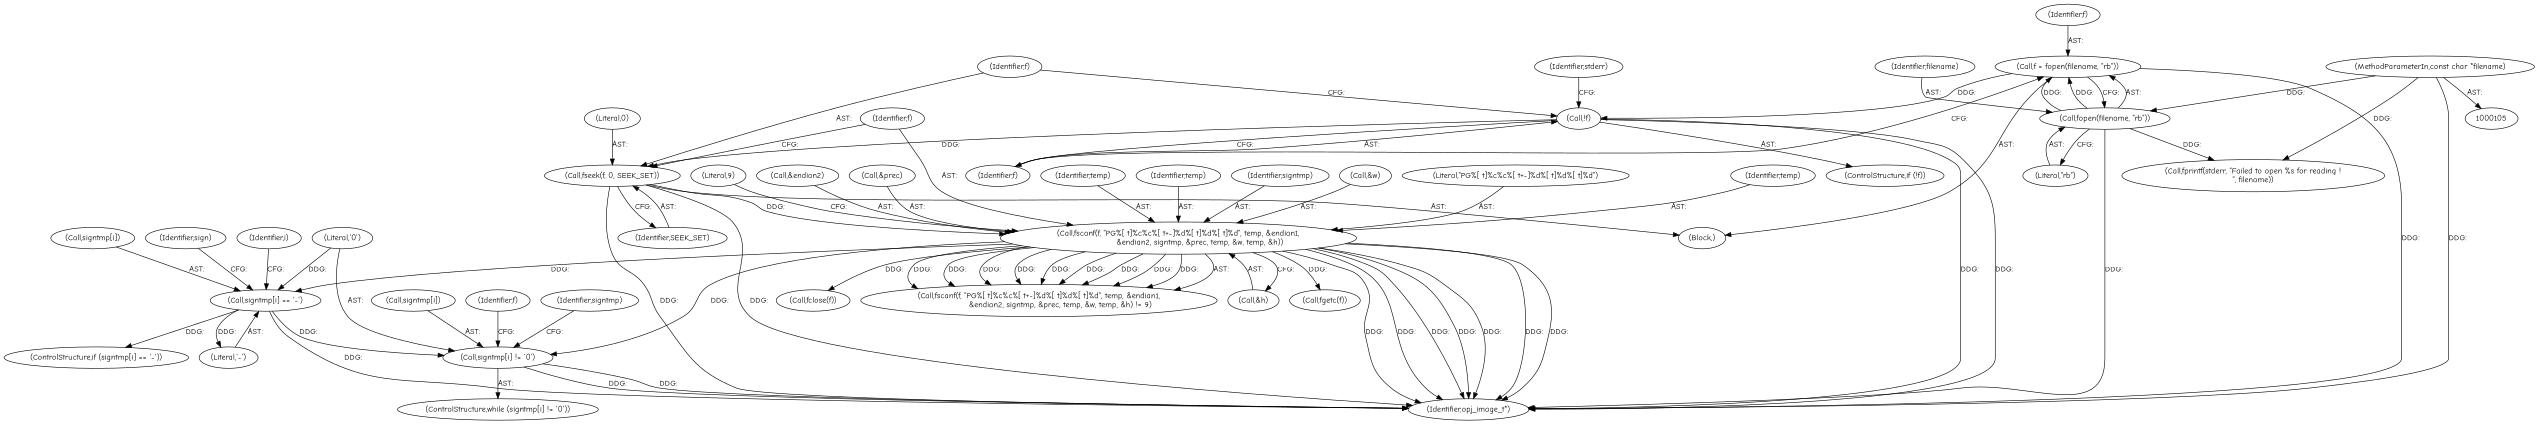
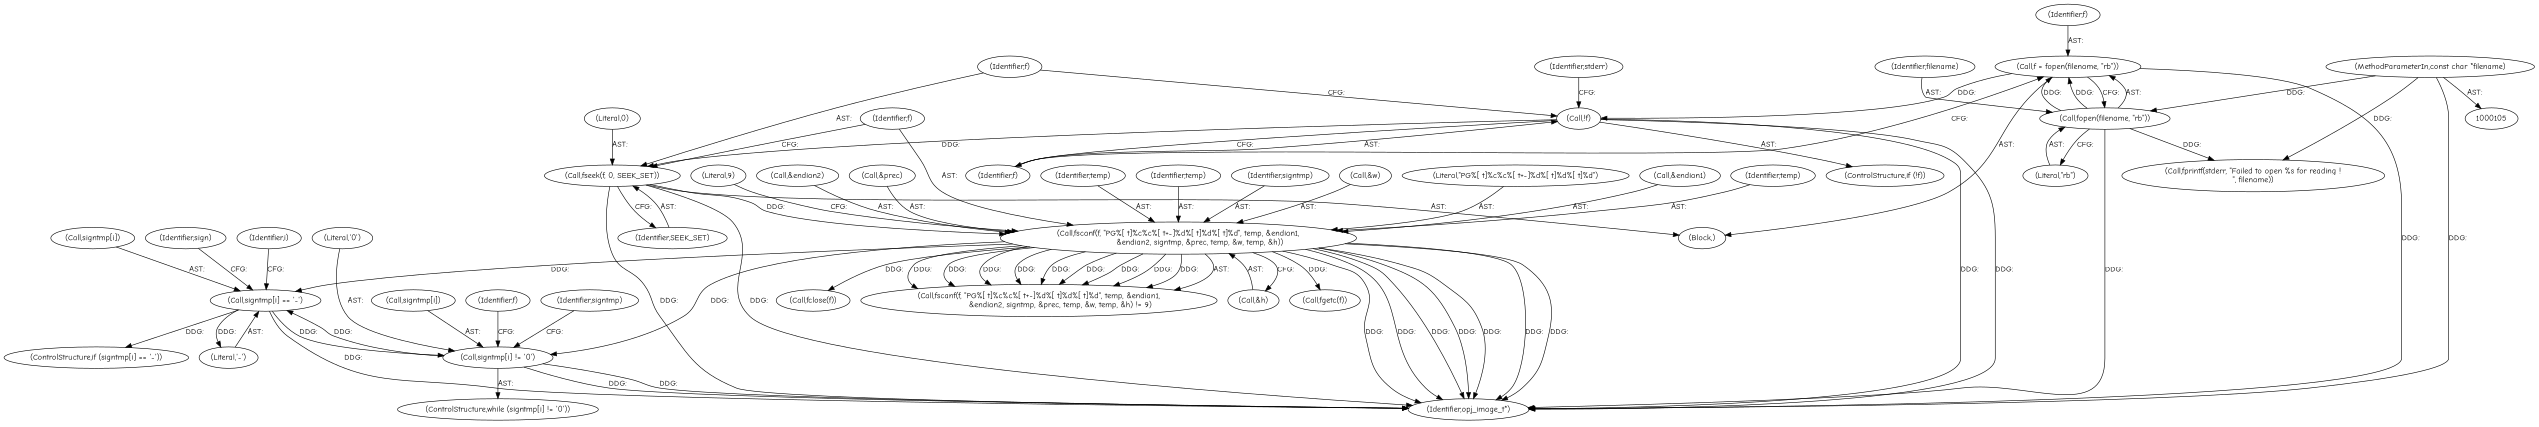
none -> (1680, 176)
(307, 267) -> (365, 345)
